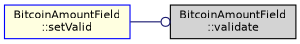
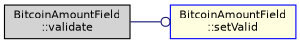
(146, 22) -> (146, 22)
